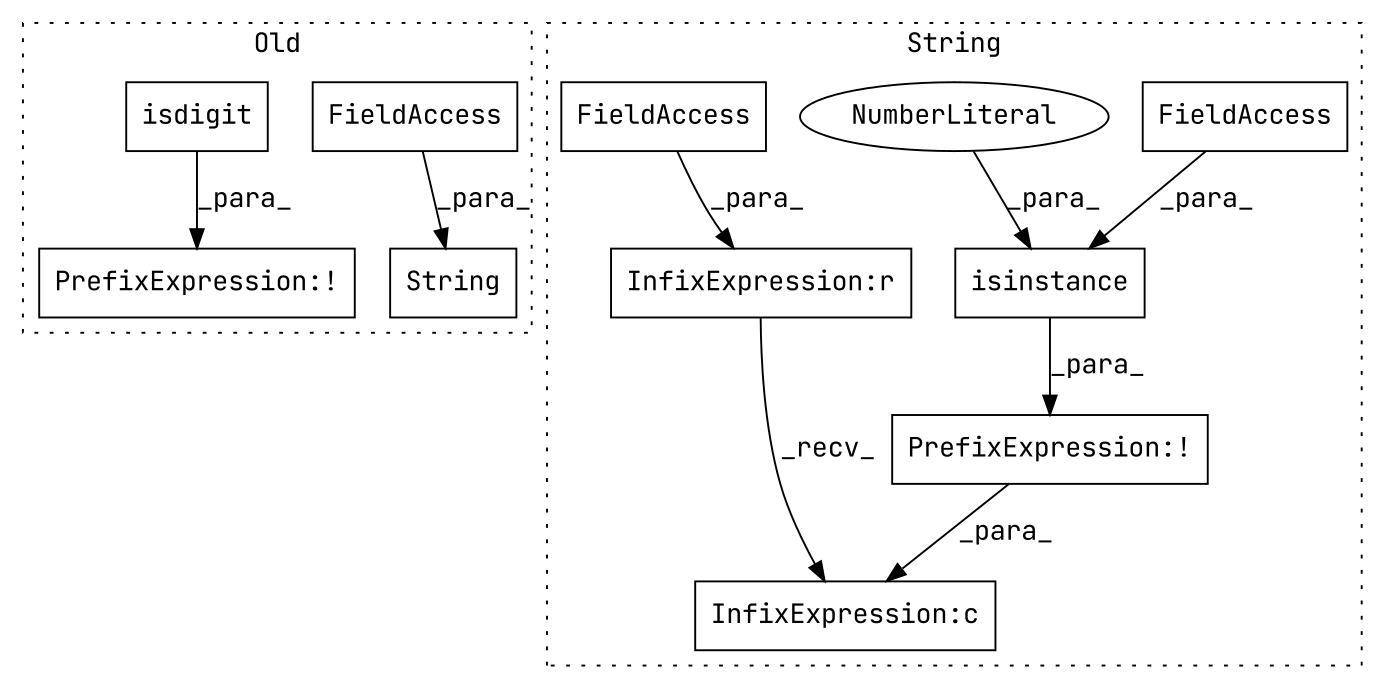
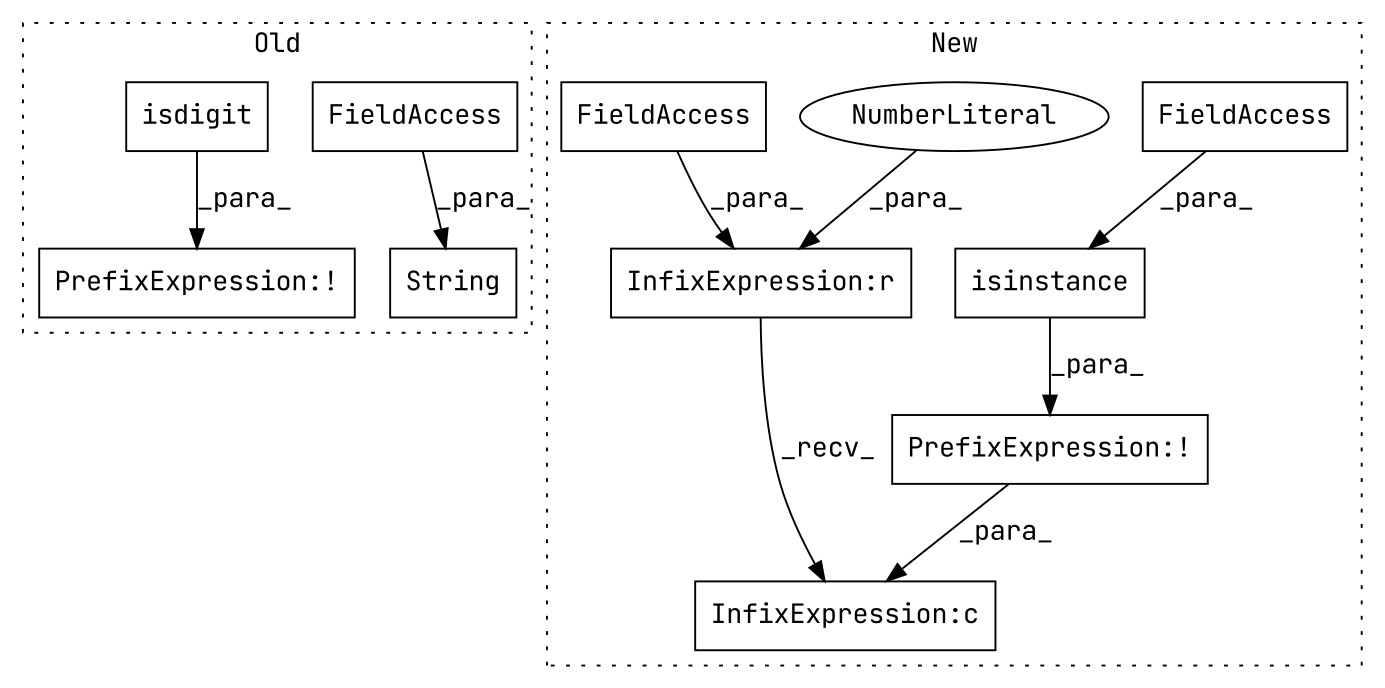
(954, 45) -> (954, 45)
(997, 191) -> (866, 193)
